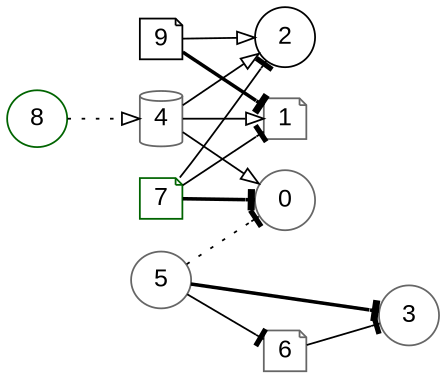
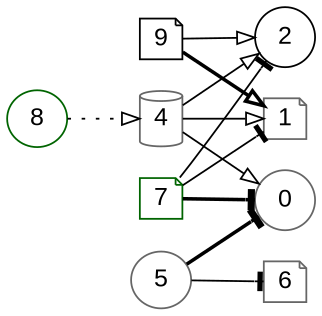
(212, 72) -> (212, 72)
(219, 243) -> (219, 243)
(409, 315) -> none
